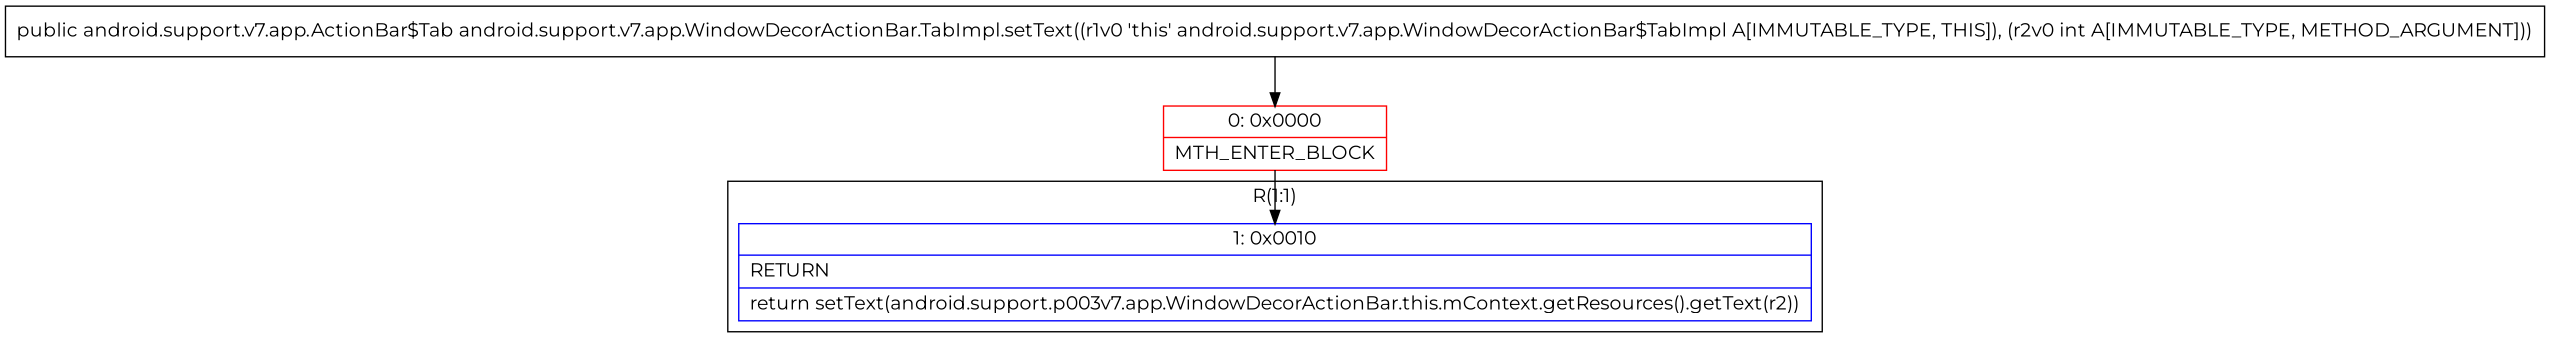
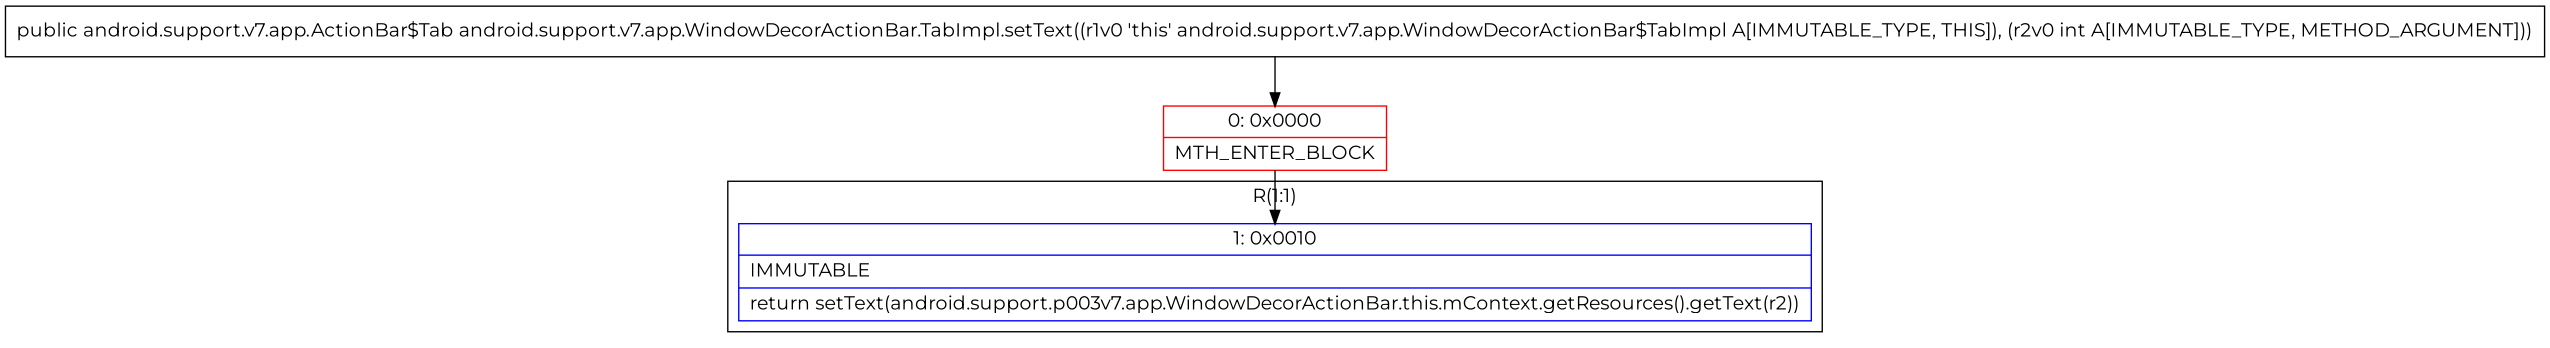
(790, 271) -> (810, 271)
